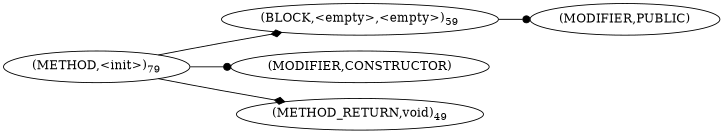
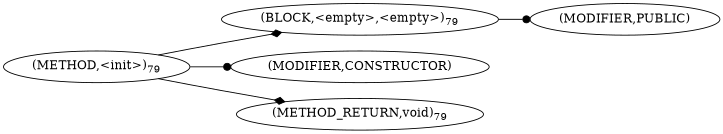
(452, 18) -> (452, 18)
(441, 113) -> (441, 113)
